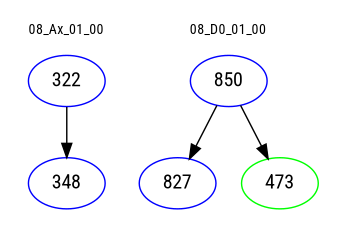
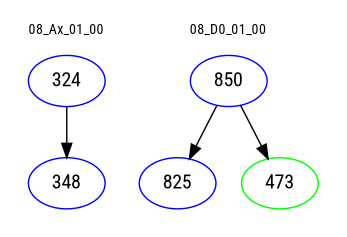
(67, 81) -> (67, 81)
(178, 183) -> (178, 183)
